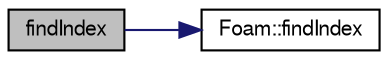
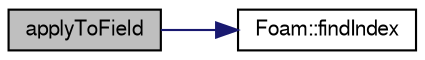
(66, 30) -> (85, 30)
